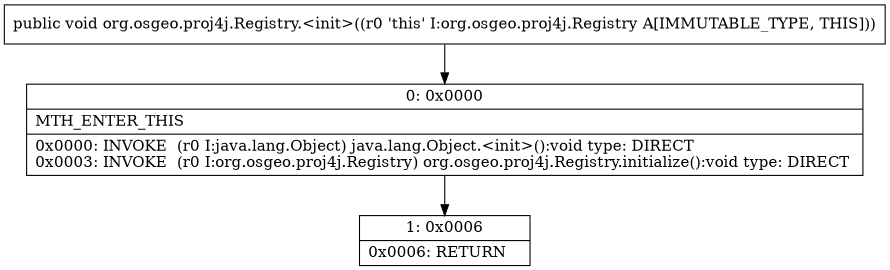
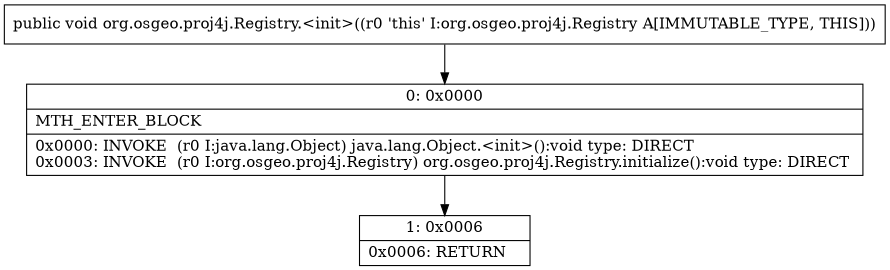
(110, 121) -> (119, 121)
